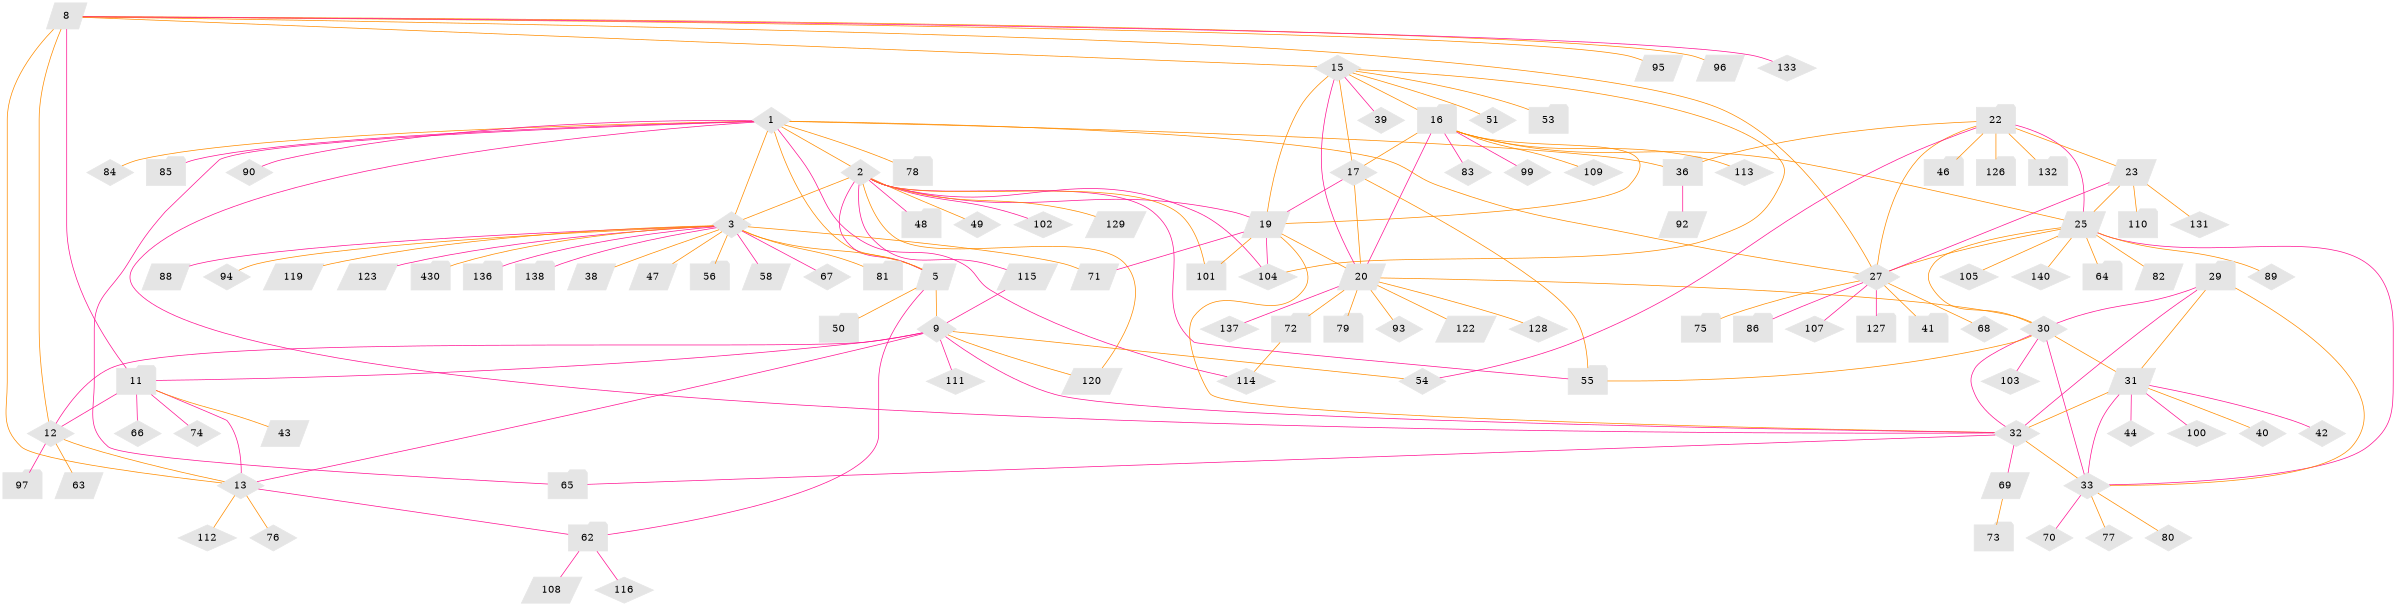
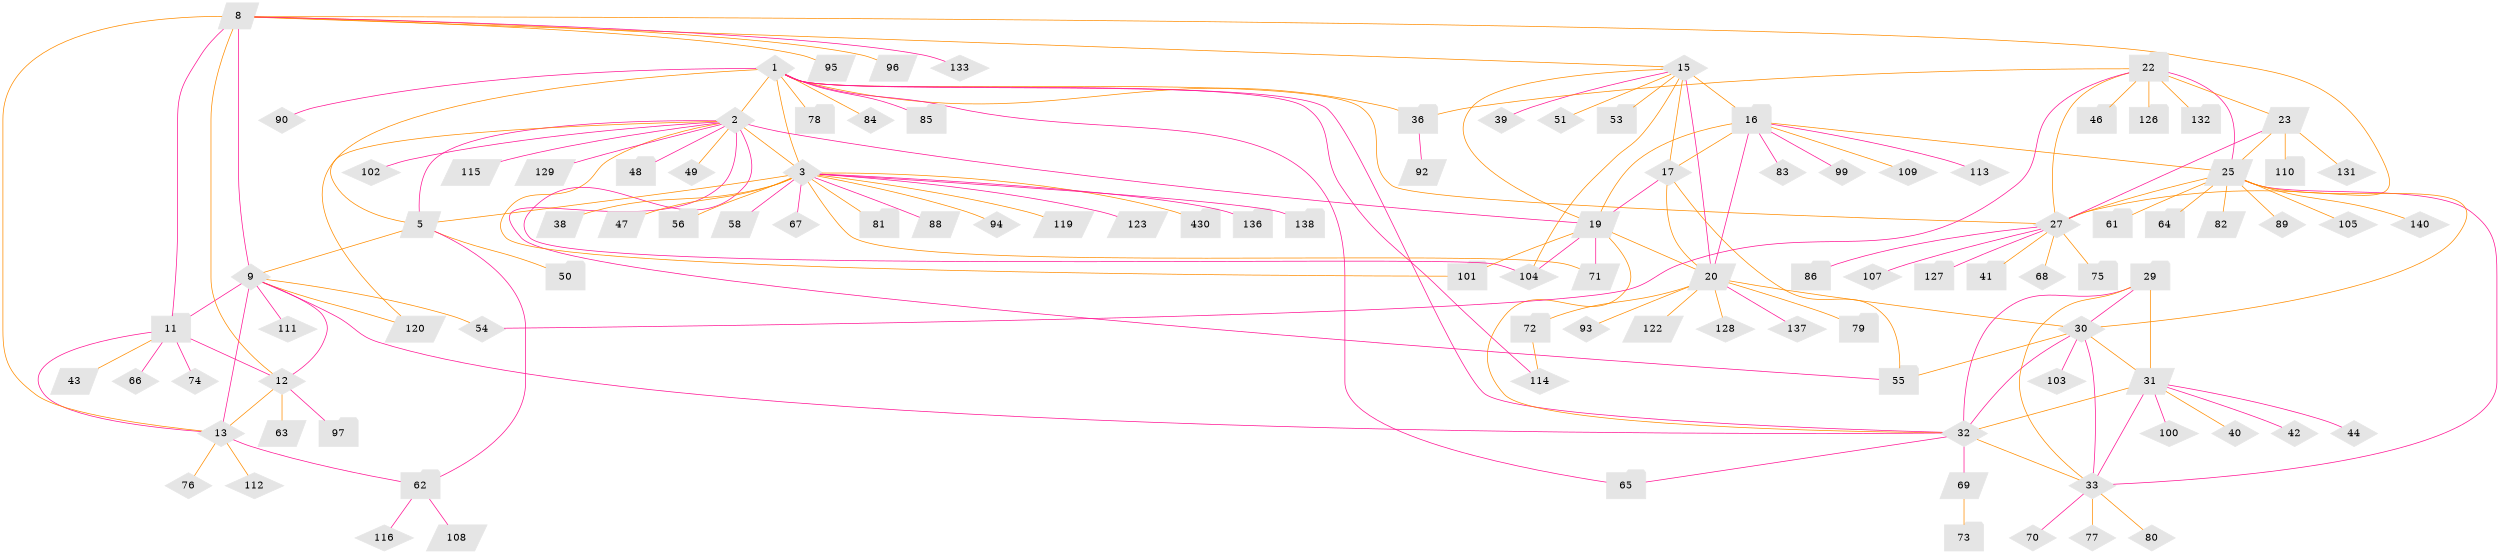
(1593, 149) -> (1869, 142)
(982, 201) -> (614, 152)
none -> (2113, 225)
(976, 306) -> (239, 147)
